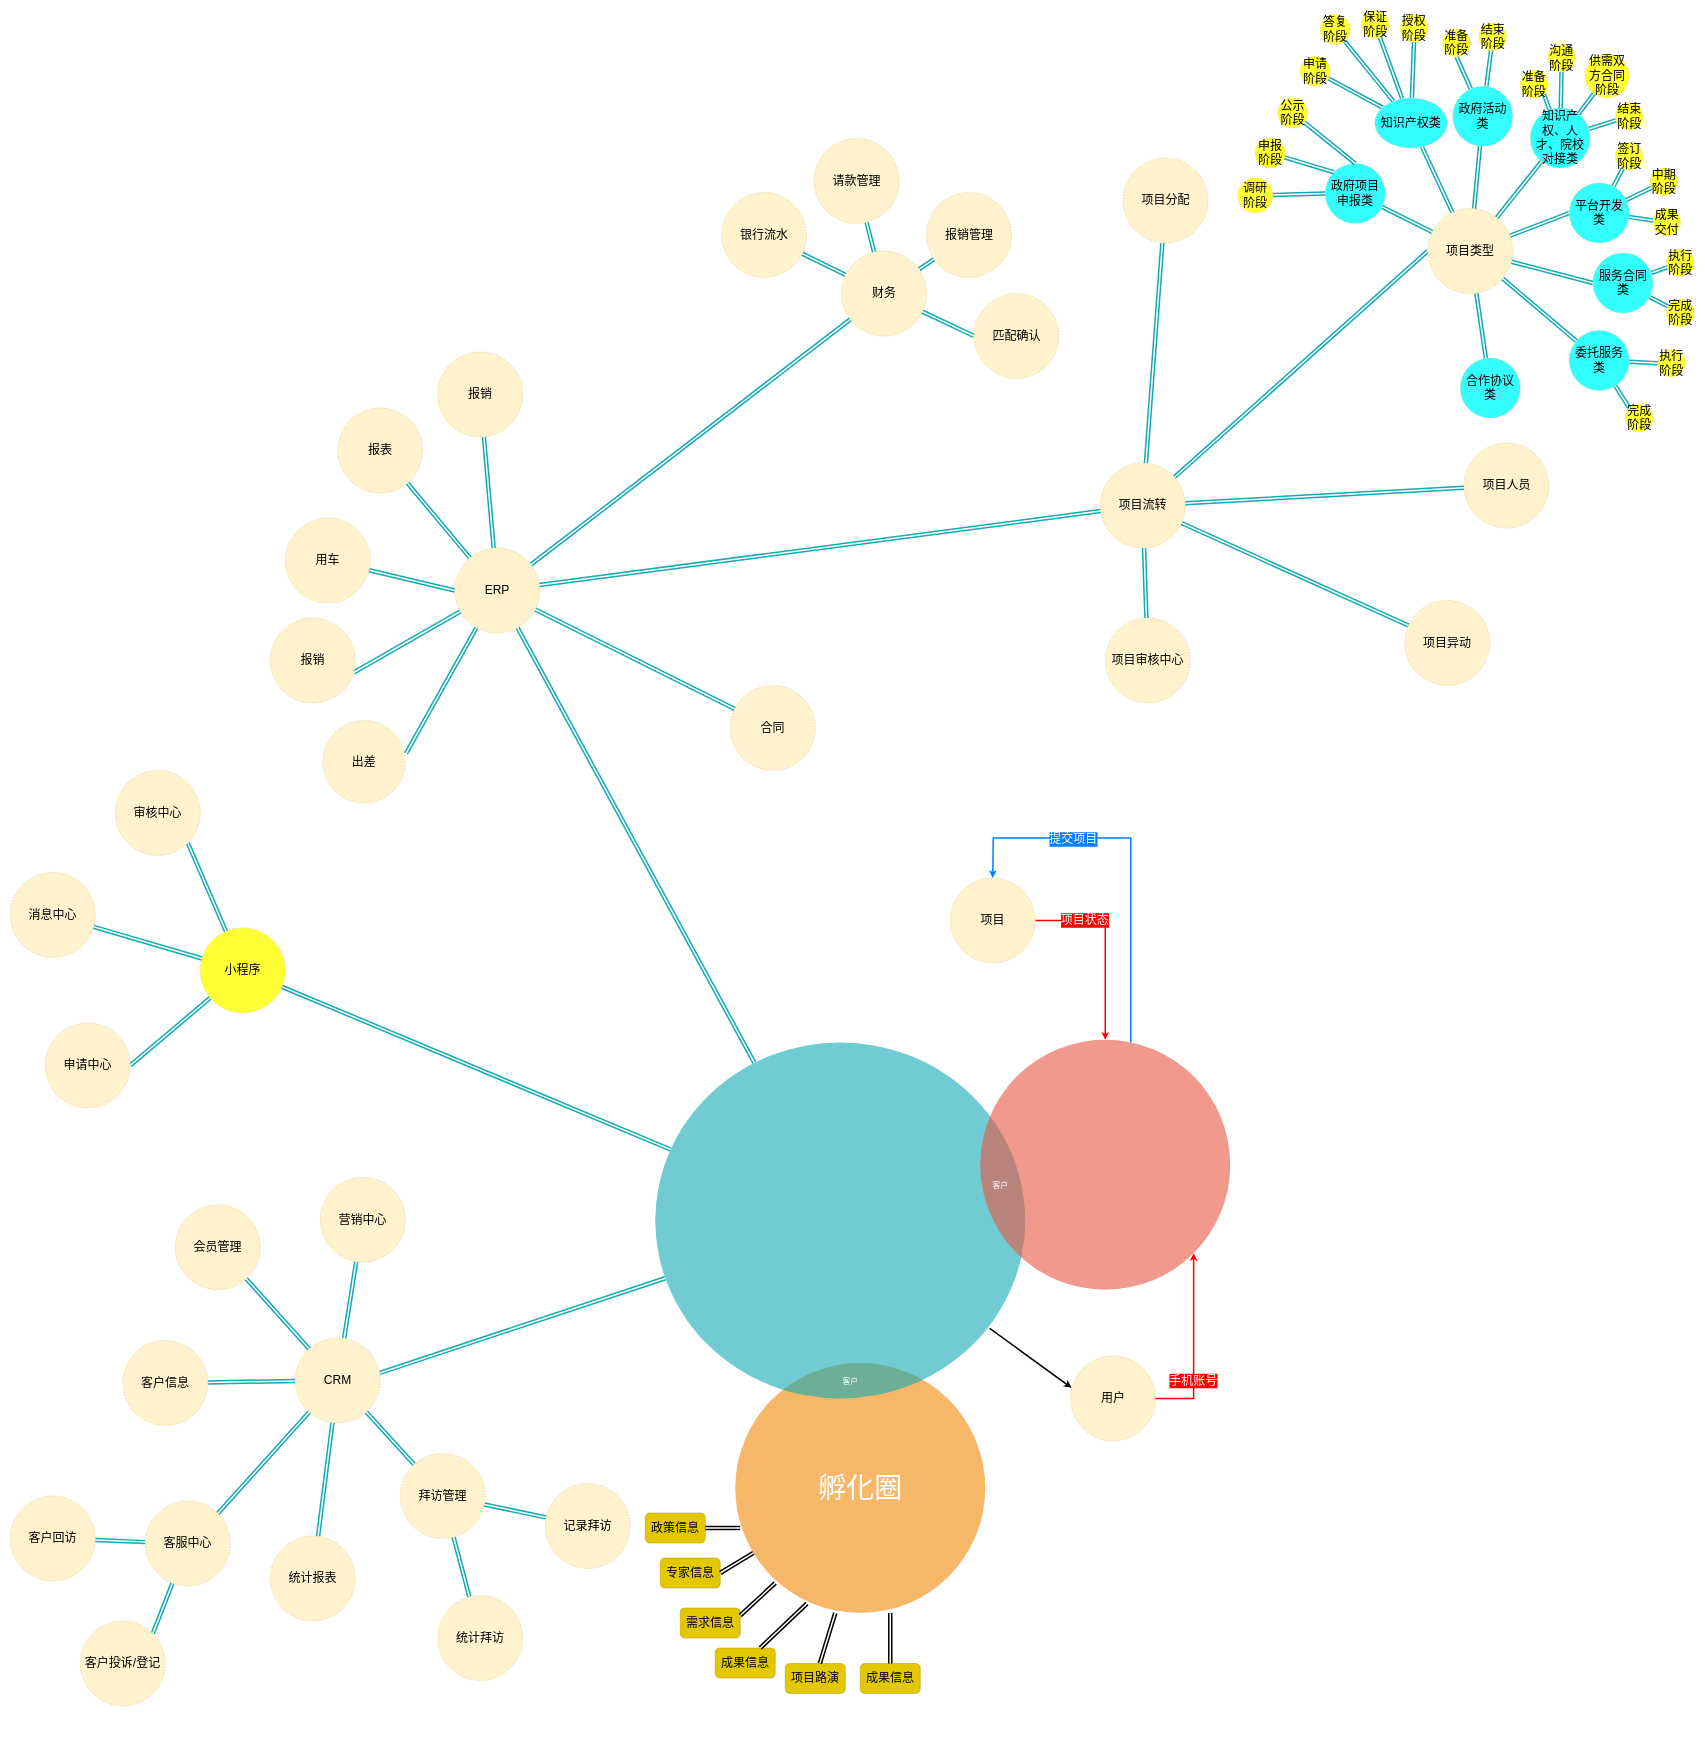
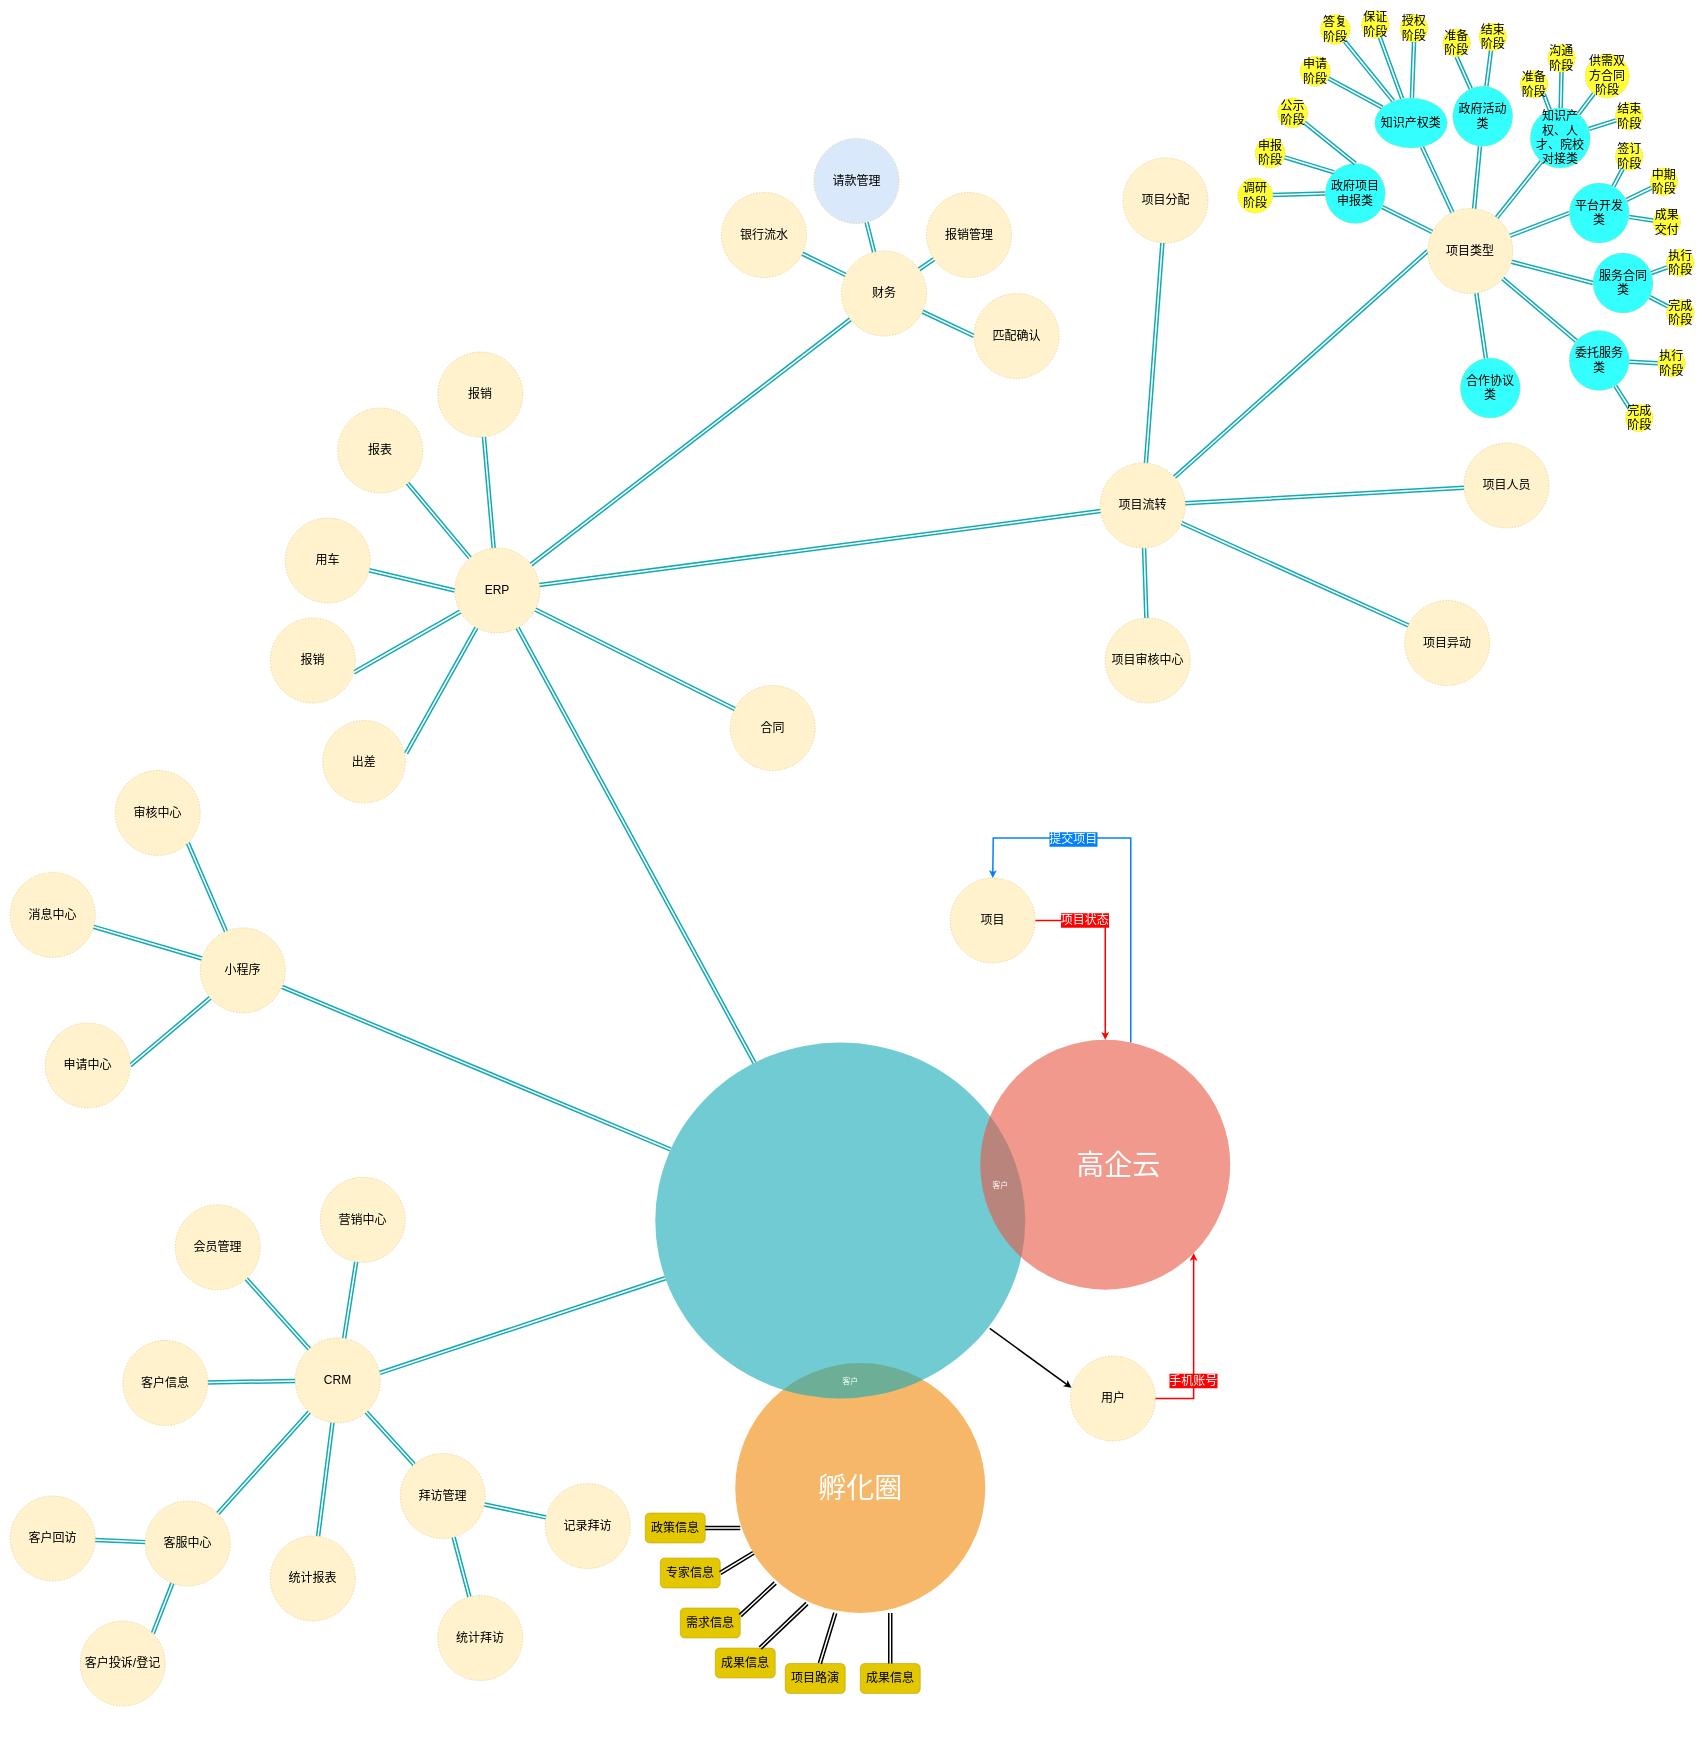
(857, 181) -> (857, 181)
(243, 970) -> (243, 970)
none -> (1118, 1165)
